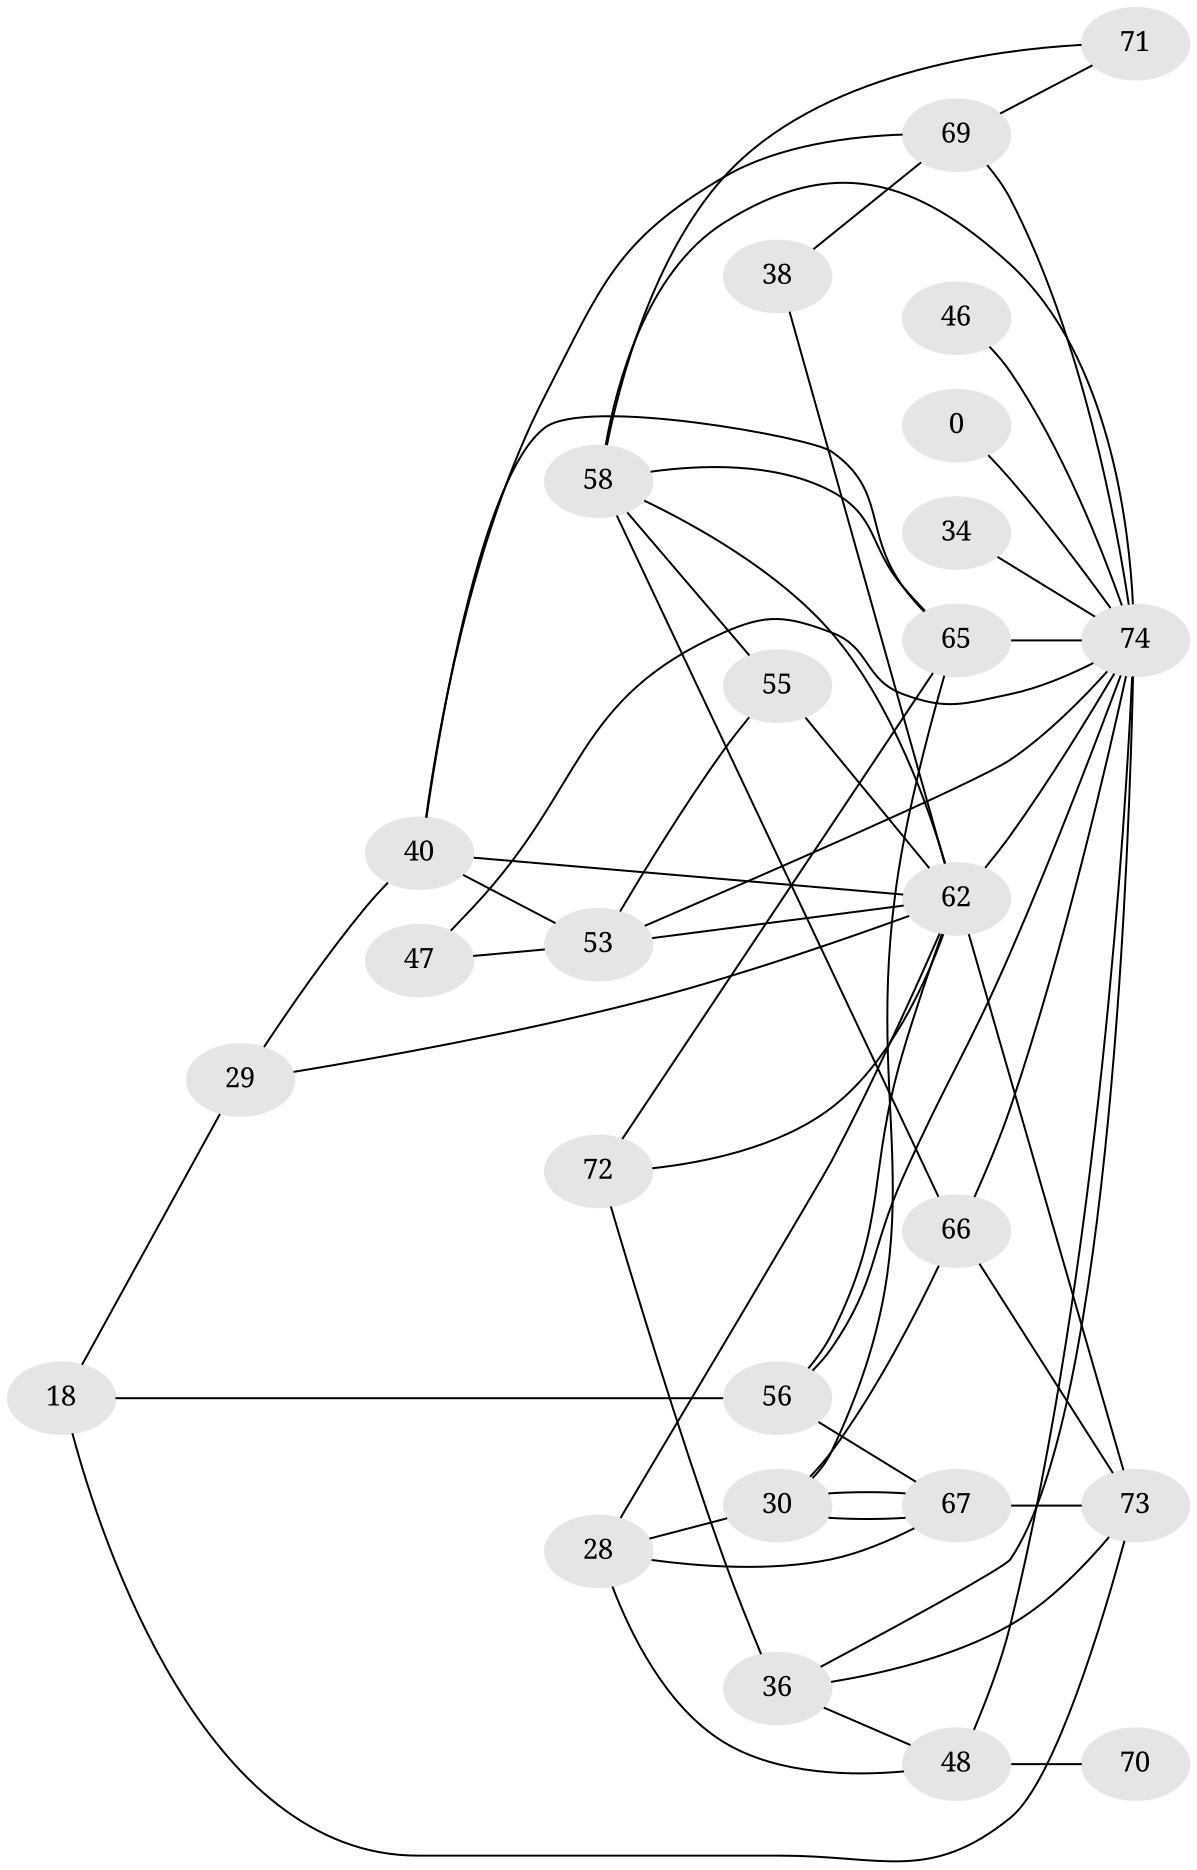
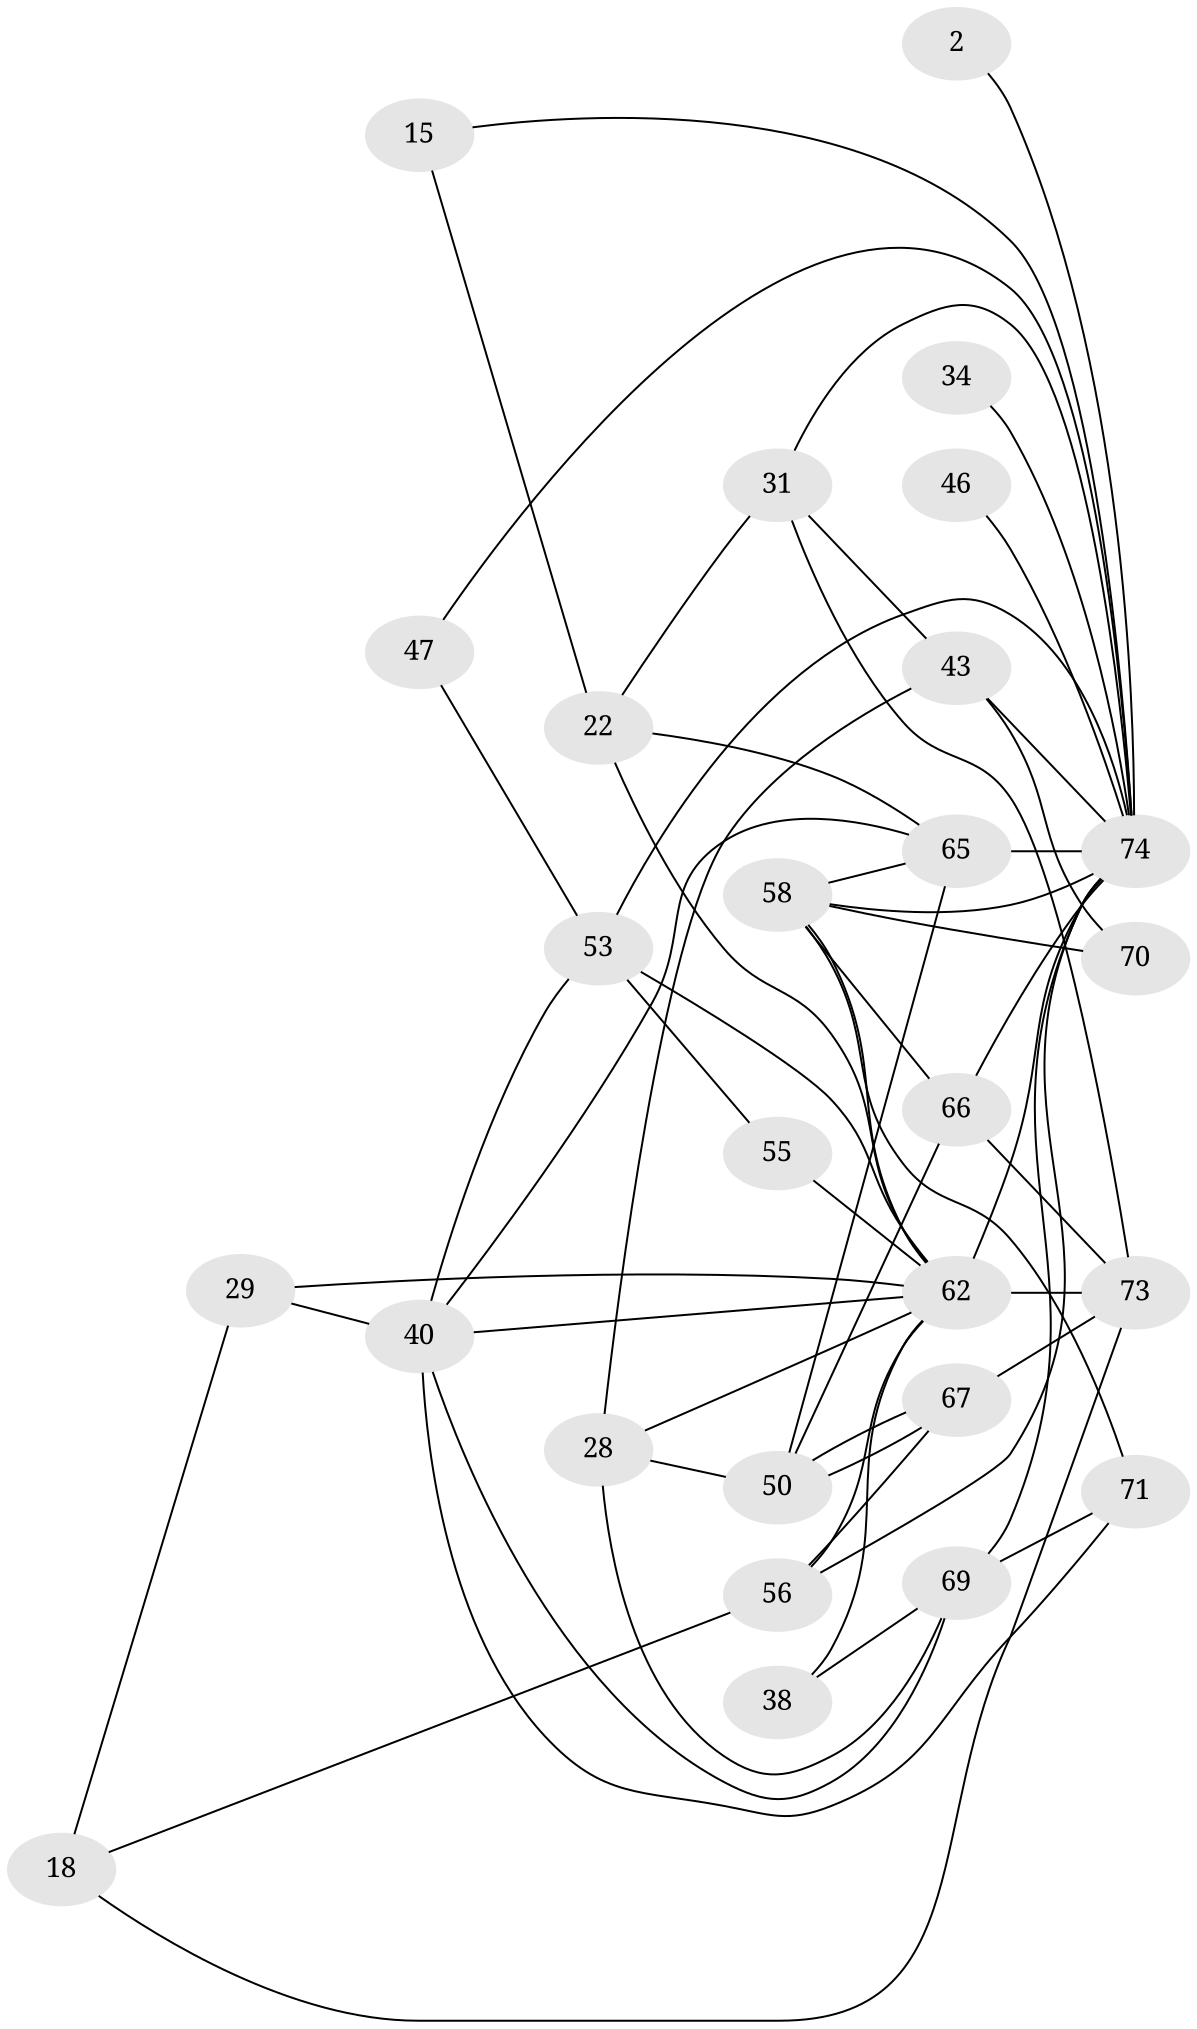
none -> (420, 135)
(957, 426) -> (957, 44)
(688, 584) -> (956, 930)
(599, 1171) -> (599, 728)
(778, 1506) -> (778, 1488)
(786, 1565) -> (720, 1753)
(778, 1689) -> (778, 485)
(957, 1764) -> (957, 668)
none -> (686, 1800)
